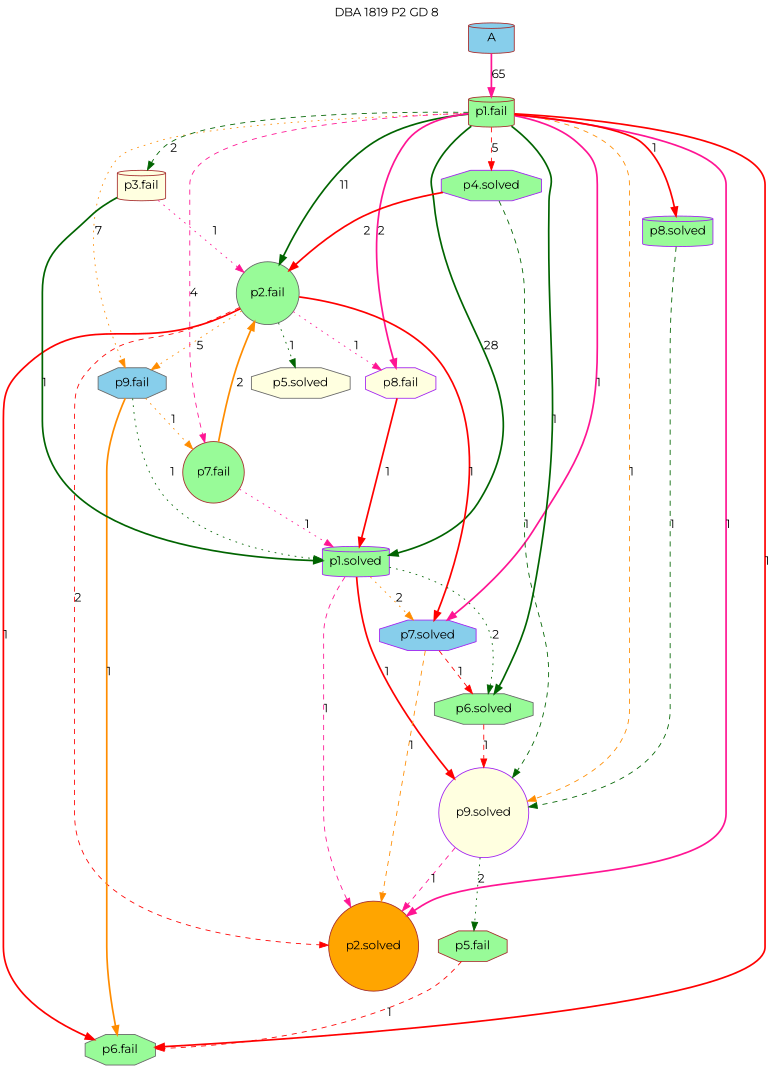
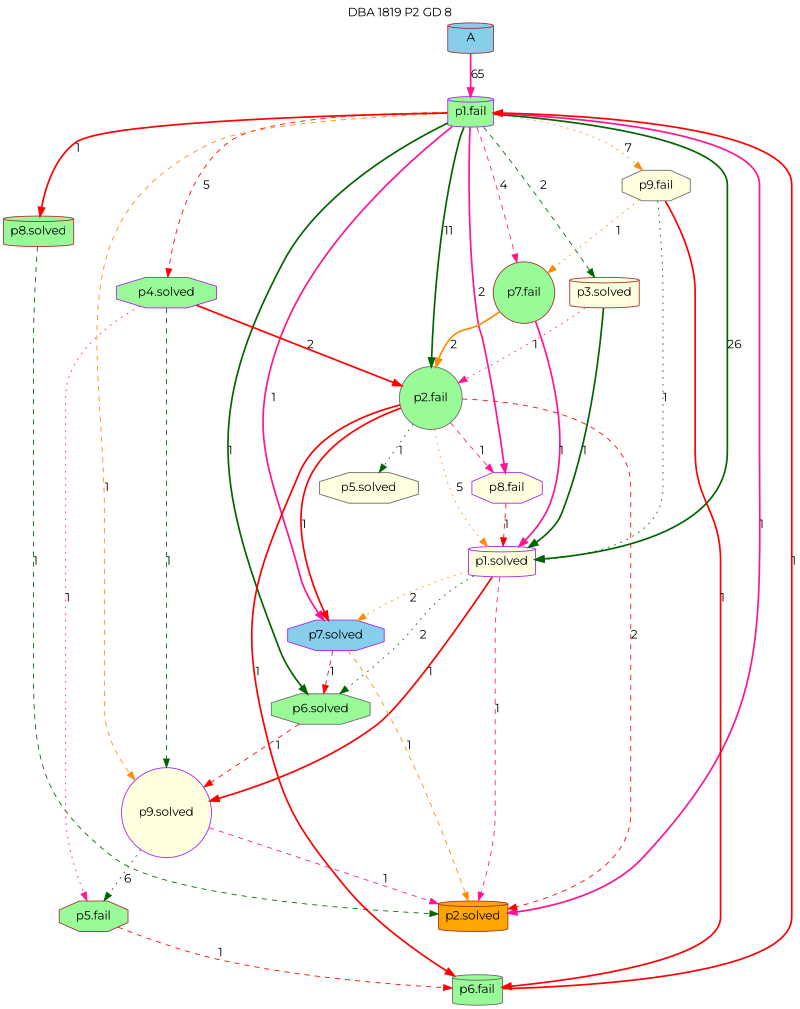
(491, 112) -> (471, 112)
(141, 186) -> (604, 293)
(678, 231) -> (39, 231)
(200, 338) -> (450, 488)
(333, 339) -> (469, 445)
(491, 346) -> (735, 345)
(132, 383) -> (656, 186)
(379, 468) -> (505, 521)
(283, 516) -> (560, 434)
(356, 562) -> (502, 562)
(670, 567) -> (36, 727)
none -> (66, 585)
(107, 711) -> (721, 669)
(765, 739) -> (792, 551)
(482, 879) -> (128, 879)
(374, 946) -> (473, 916)
(120, 1050) -> (477, 990)
